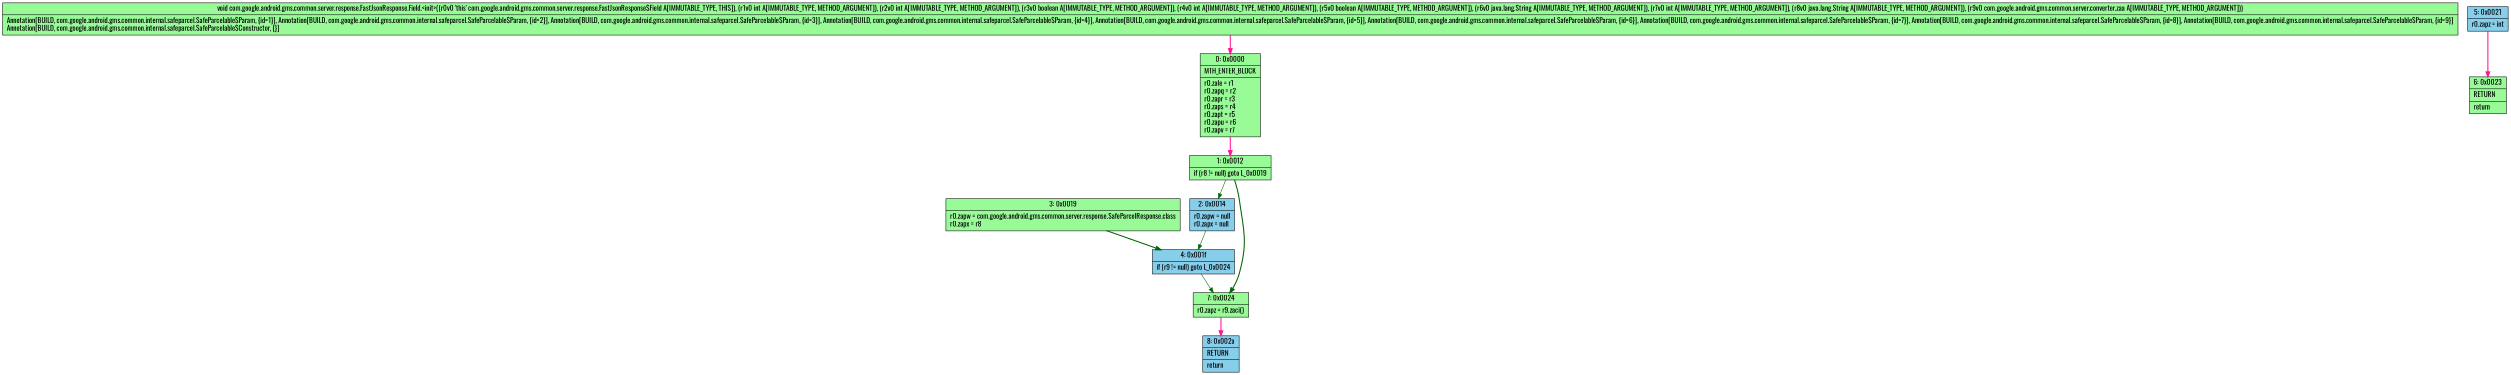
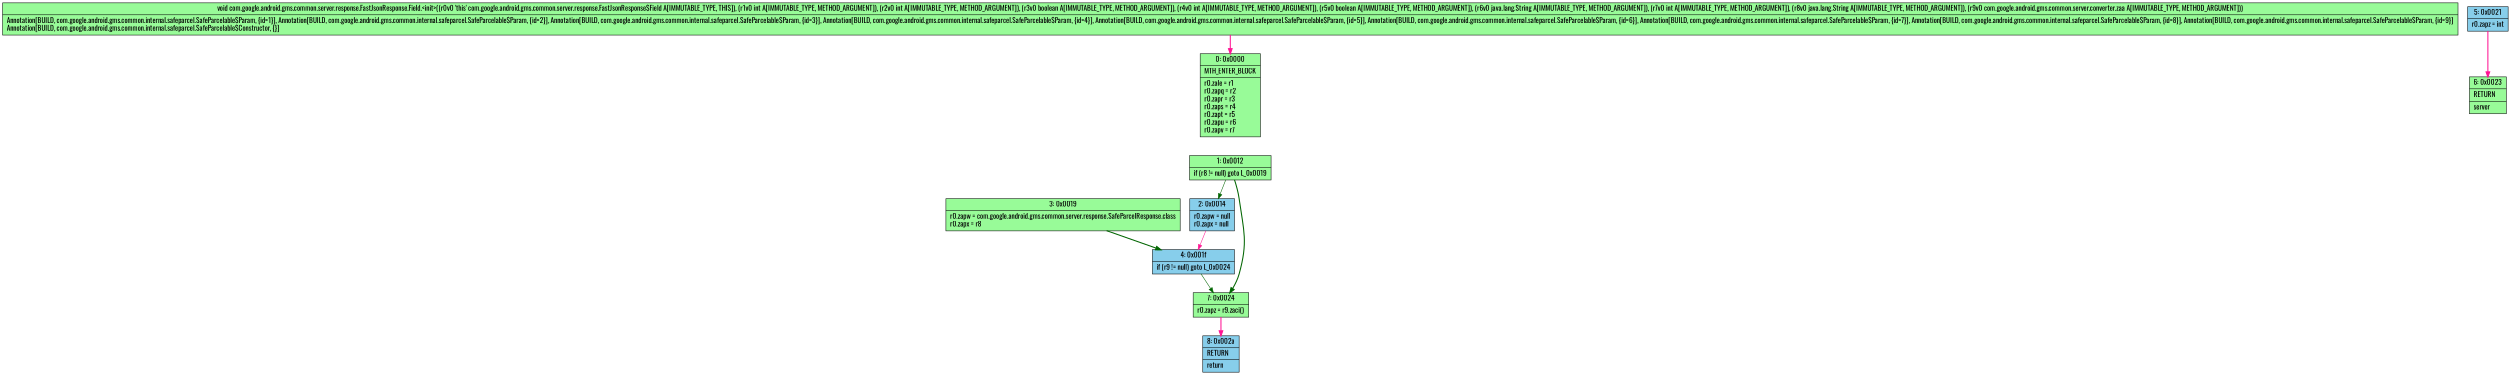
(2482, 107) -> (2482, 107)
(1230, 144) -> none
(1203, 238) -> (1203, 238)
